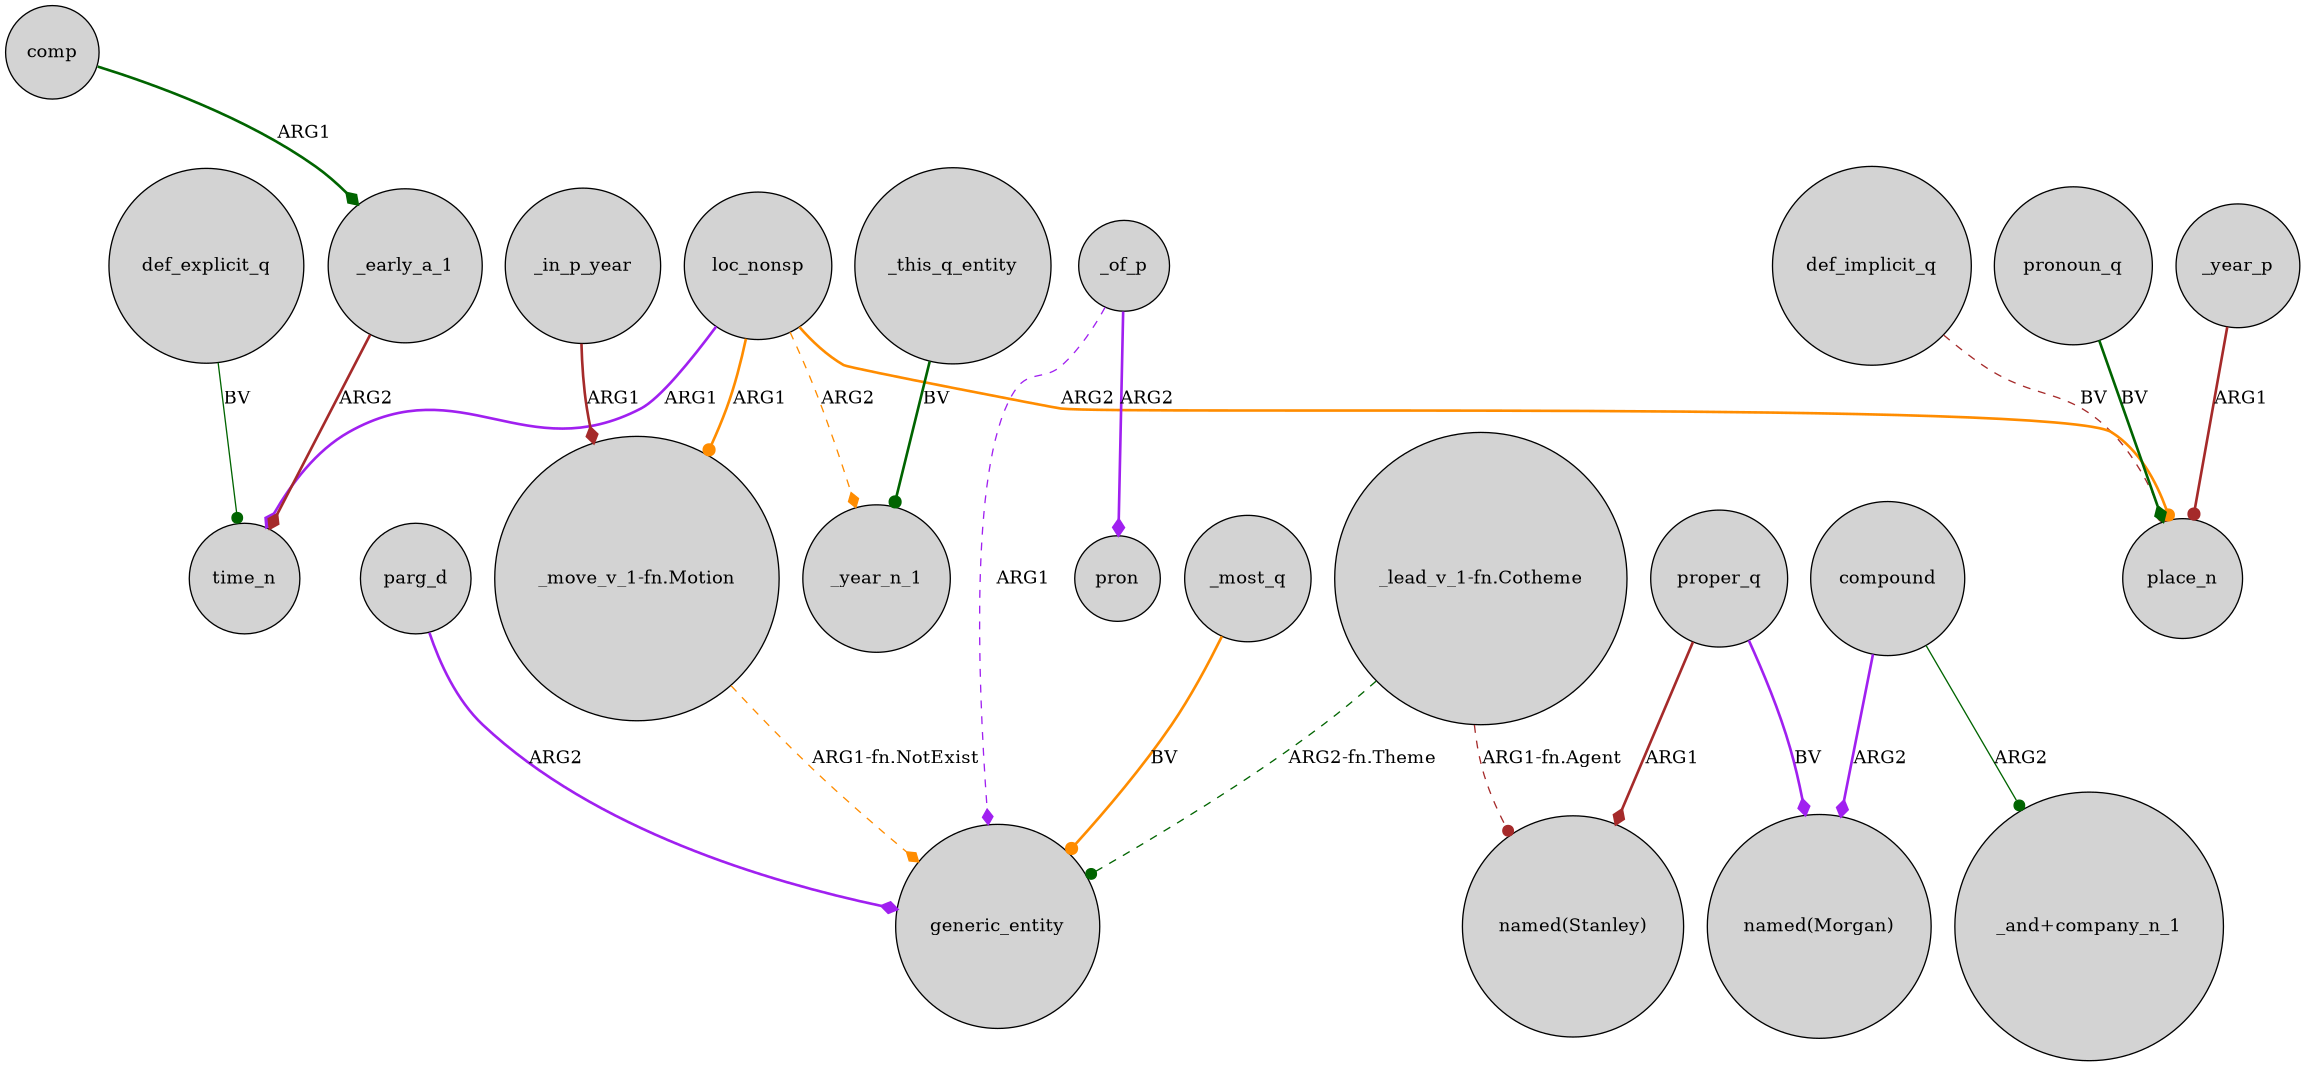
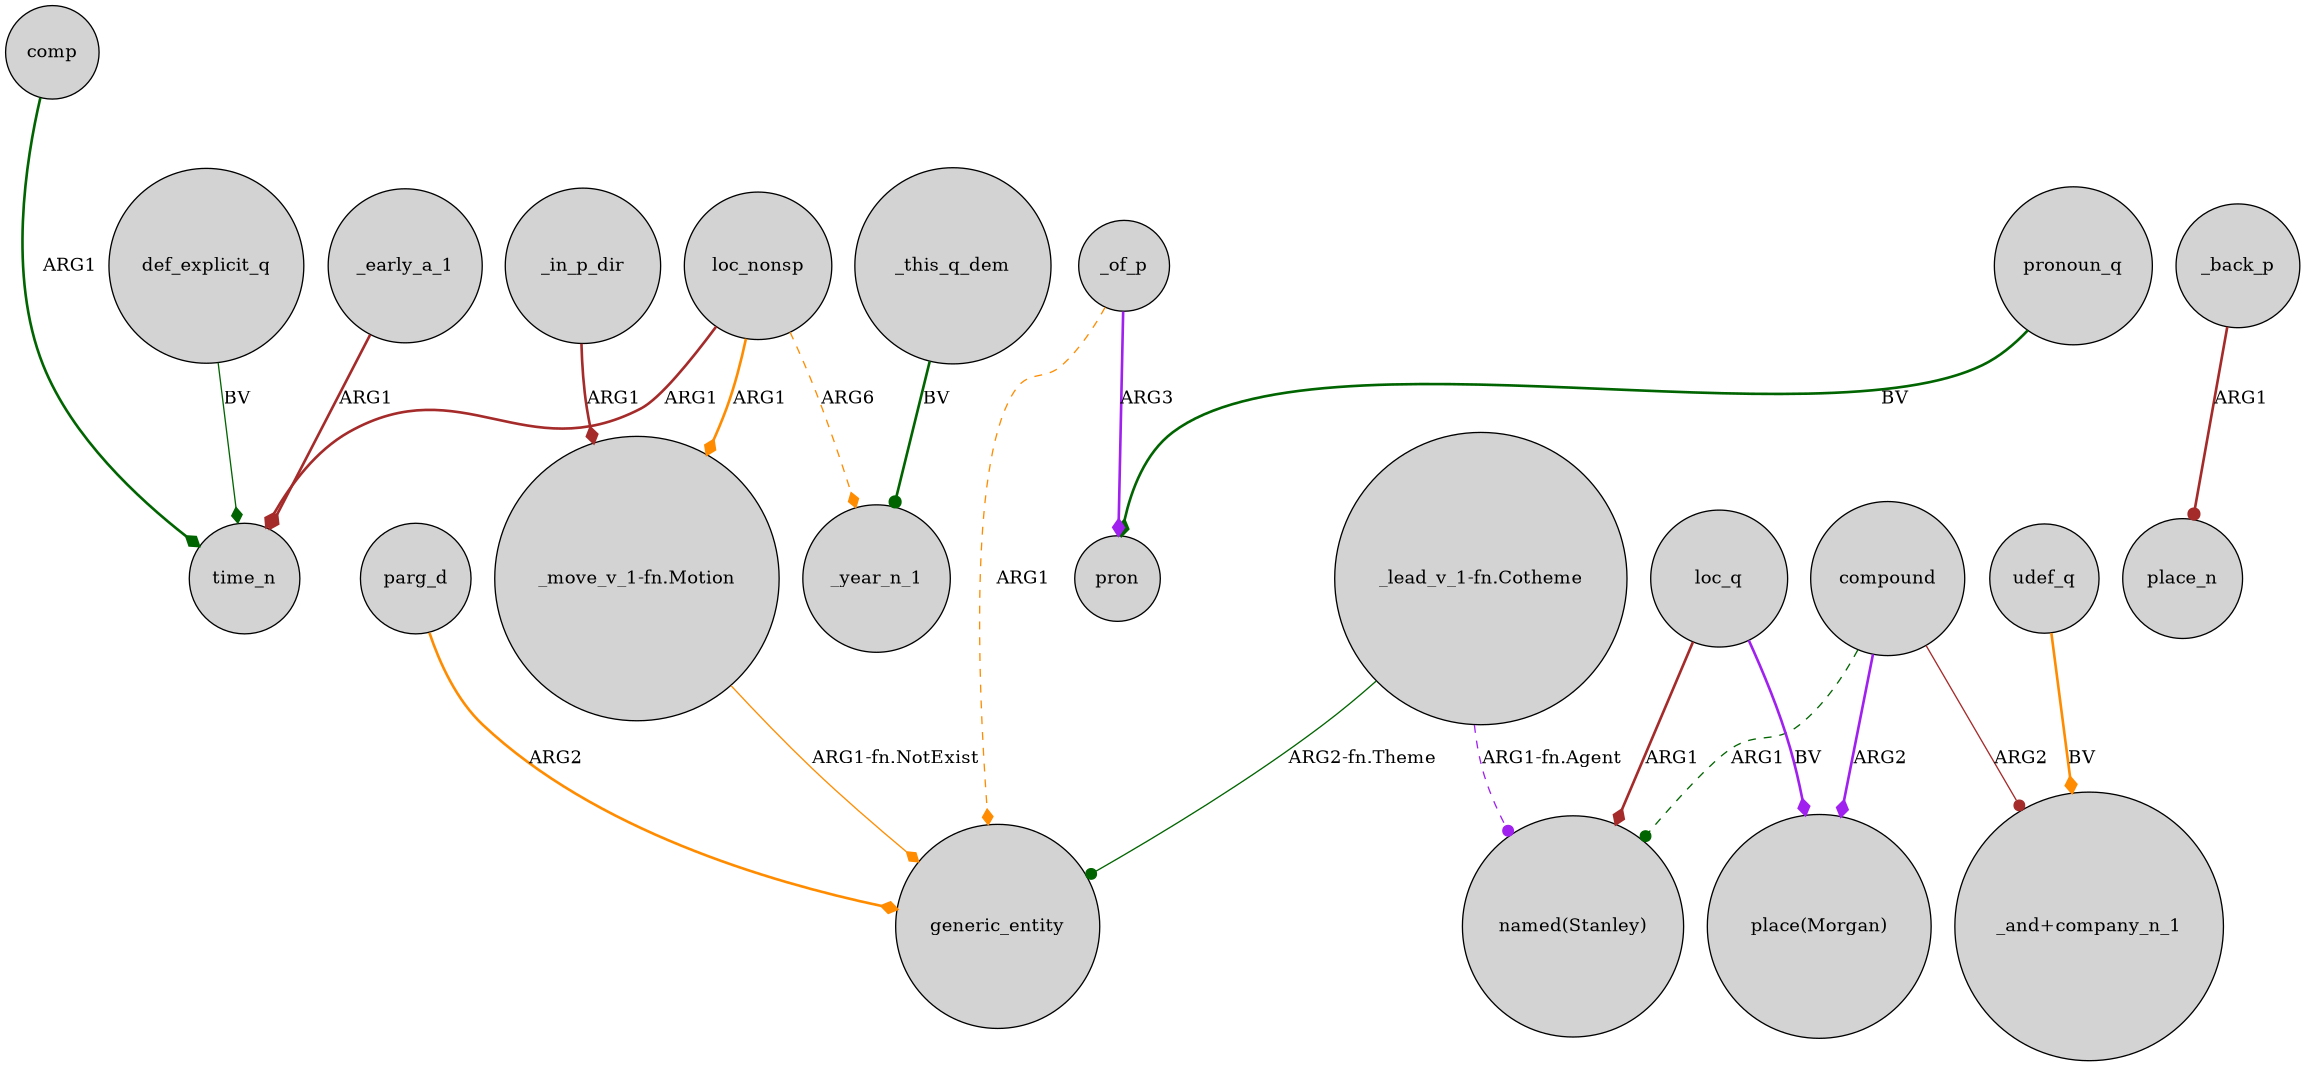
(229, 117) -> (36, 344)
(583, 266) -> (583, 266)
(953, 266) -> (953, 266)
(1872, 266) -> none
(2238, 266) -> (2238, 266)
(732, 393) -> (732, 393)
(366, 399) -> (366, 399)
(848, 399) -> (848, 399)
(1147, 399) -> (1147, 399)
(1495, 411) -> none
(495, 419) -> (495, 419)
(2128, 423) -> (1553, 387)
(227, 438) -> (227, 438)
(983, 534) -> (983, 534)
(1248, 579) -> none
(1719, 579) -> (1719, 579)
none -> (2044, 579)
(1971, 723) -> (1971, 723)
none -> (1755, 739)
(816, 772) -> (816, 772)
(1485, 777) -> (1485, 777)
(1241, 783) -> (1241, 783)
(621, 818) -> (621, 818)
(1819, 926) -> (1819, 926)
